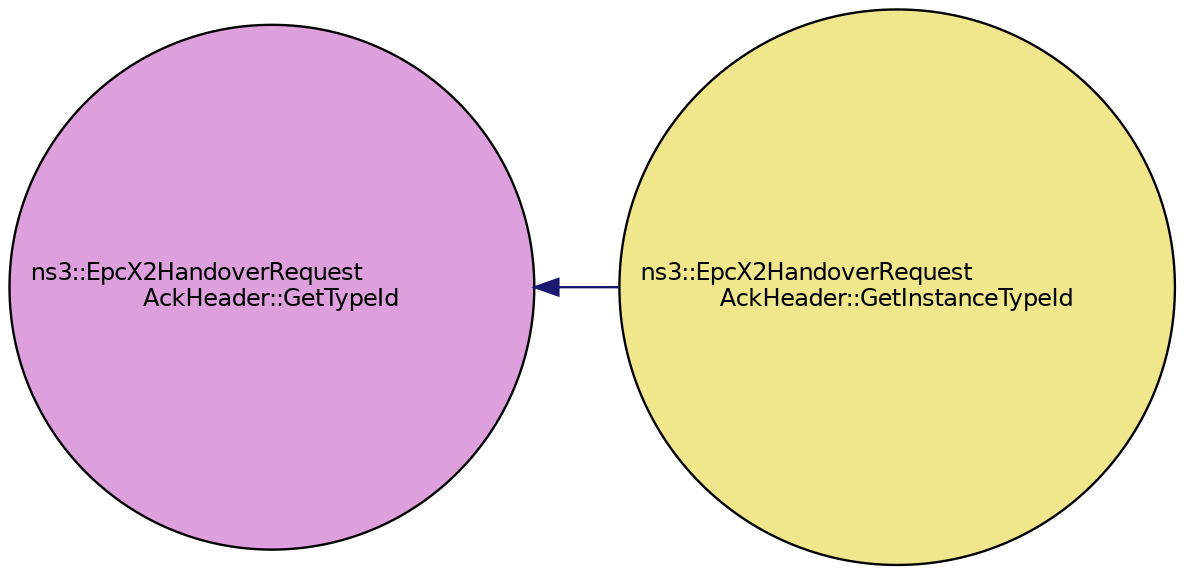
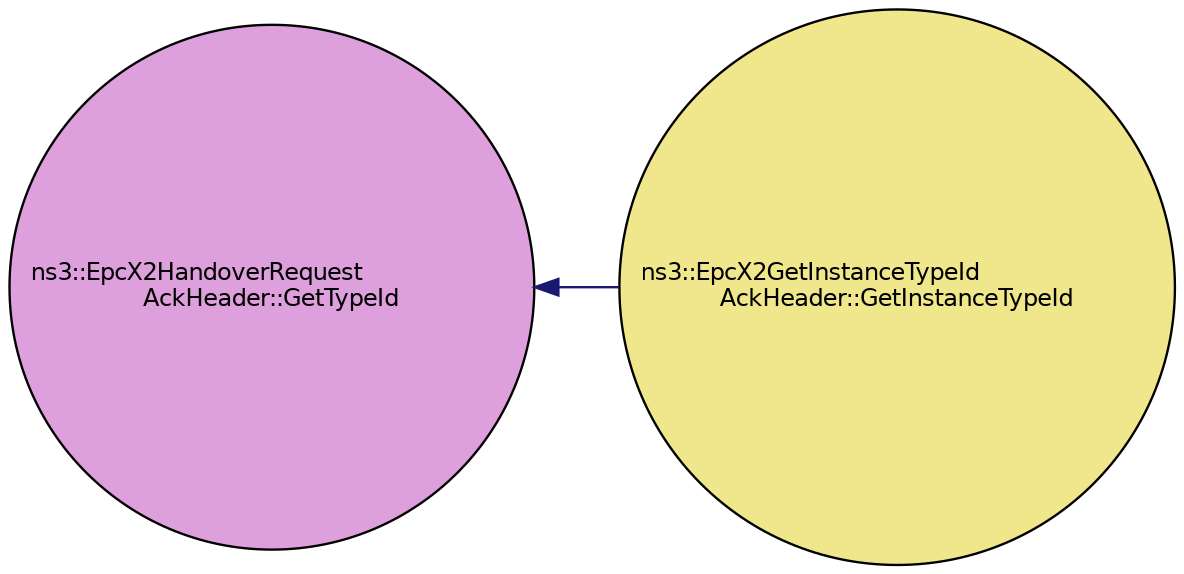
(897, 287) -> (897, 287)
